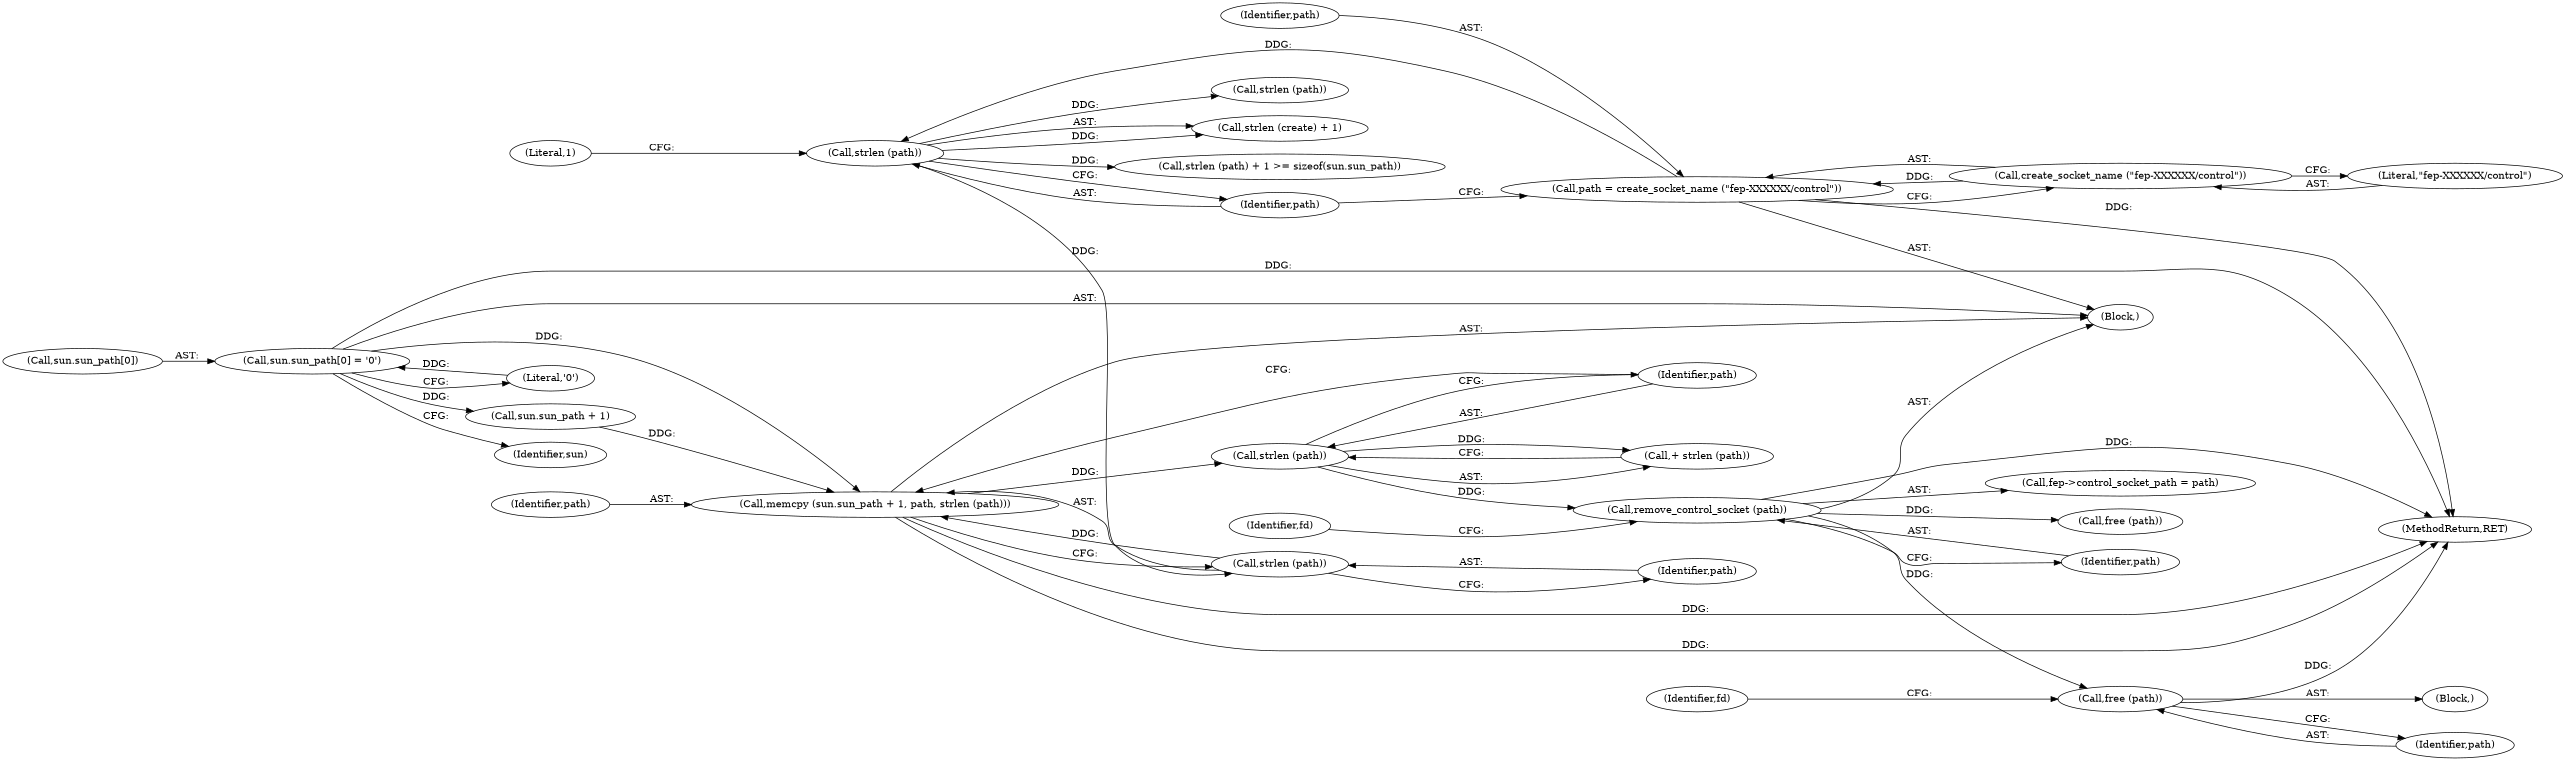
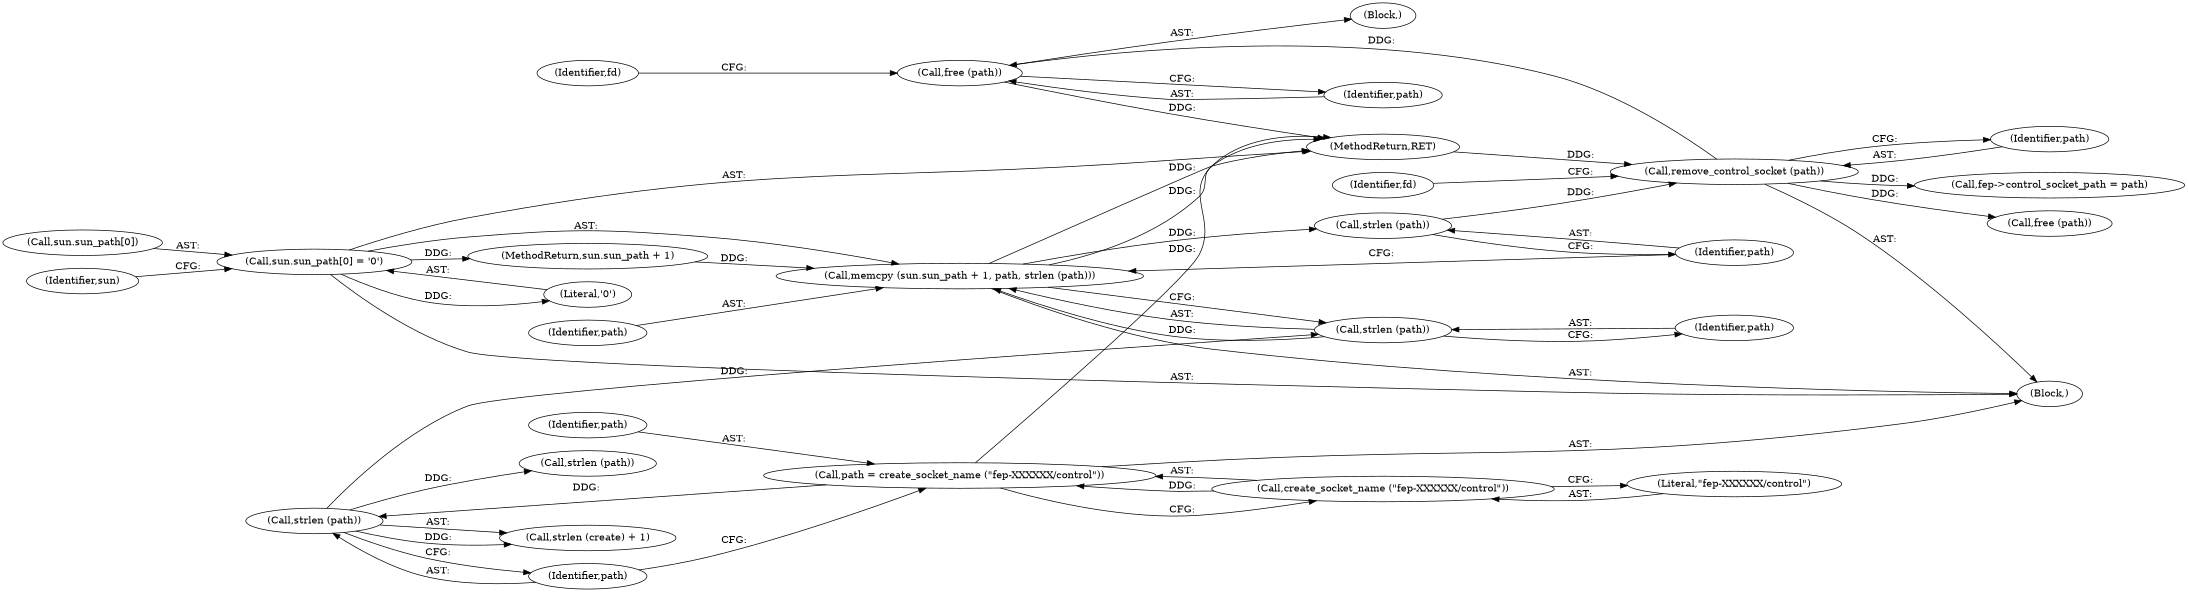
(551, 153) -> none
(1280, 167) -> none
(1280, 266) -> (736, 176)
(551, 337) -> (588, 226)
(438, 364) -> (440, 270)
(438, 382) -> (440, 296)
(551, 417) -> (588, 256)
(414, 418) -> (180, 273)
(2097, 449) -> (1539, 158)
(1697, 456) -> none
(1921, 490) -> (1886, 179)
